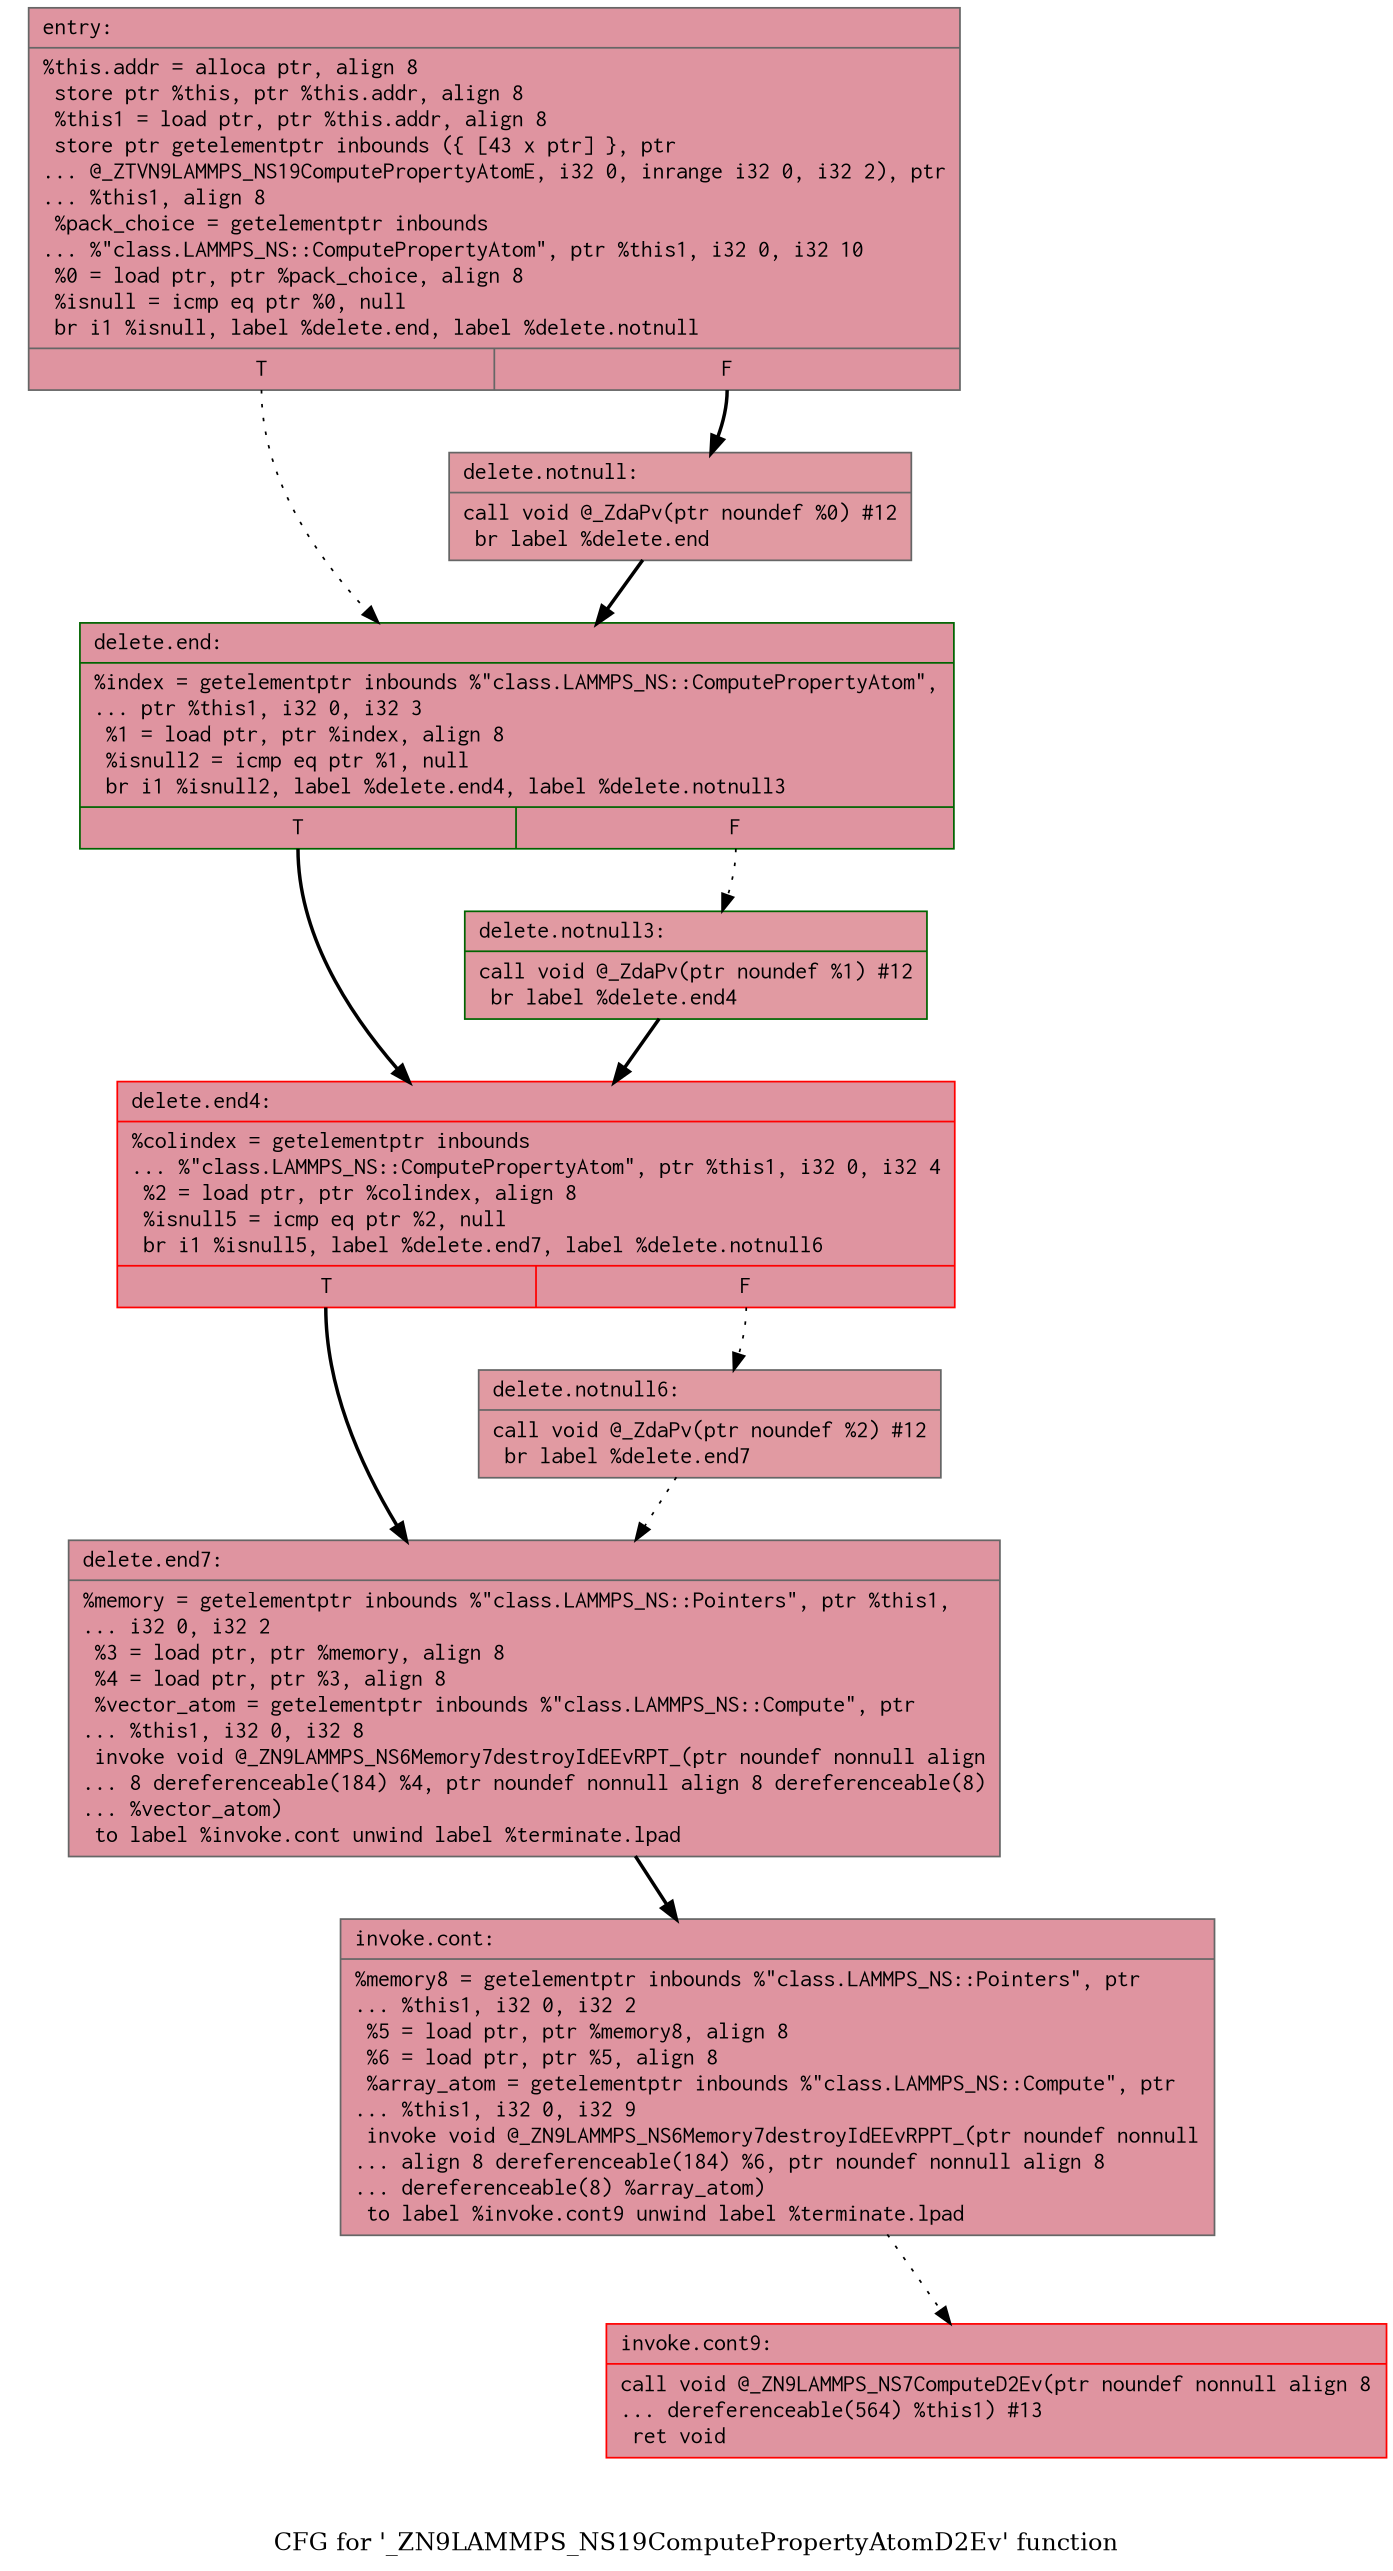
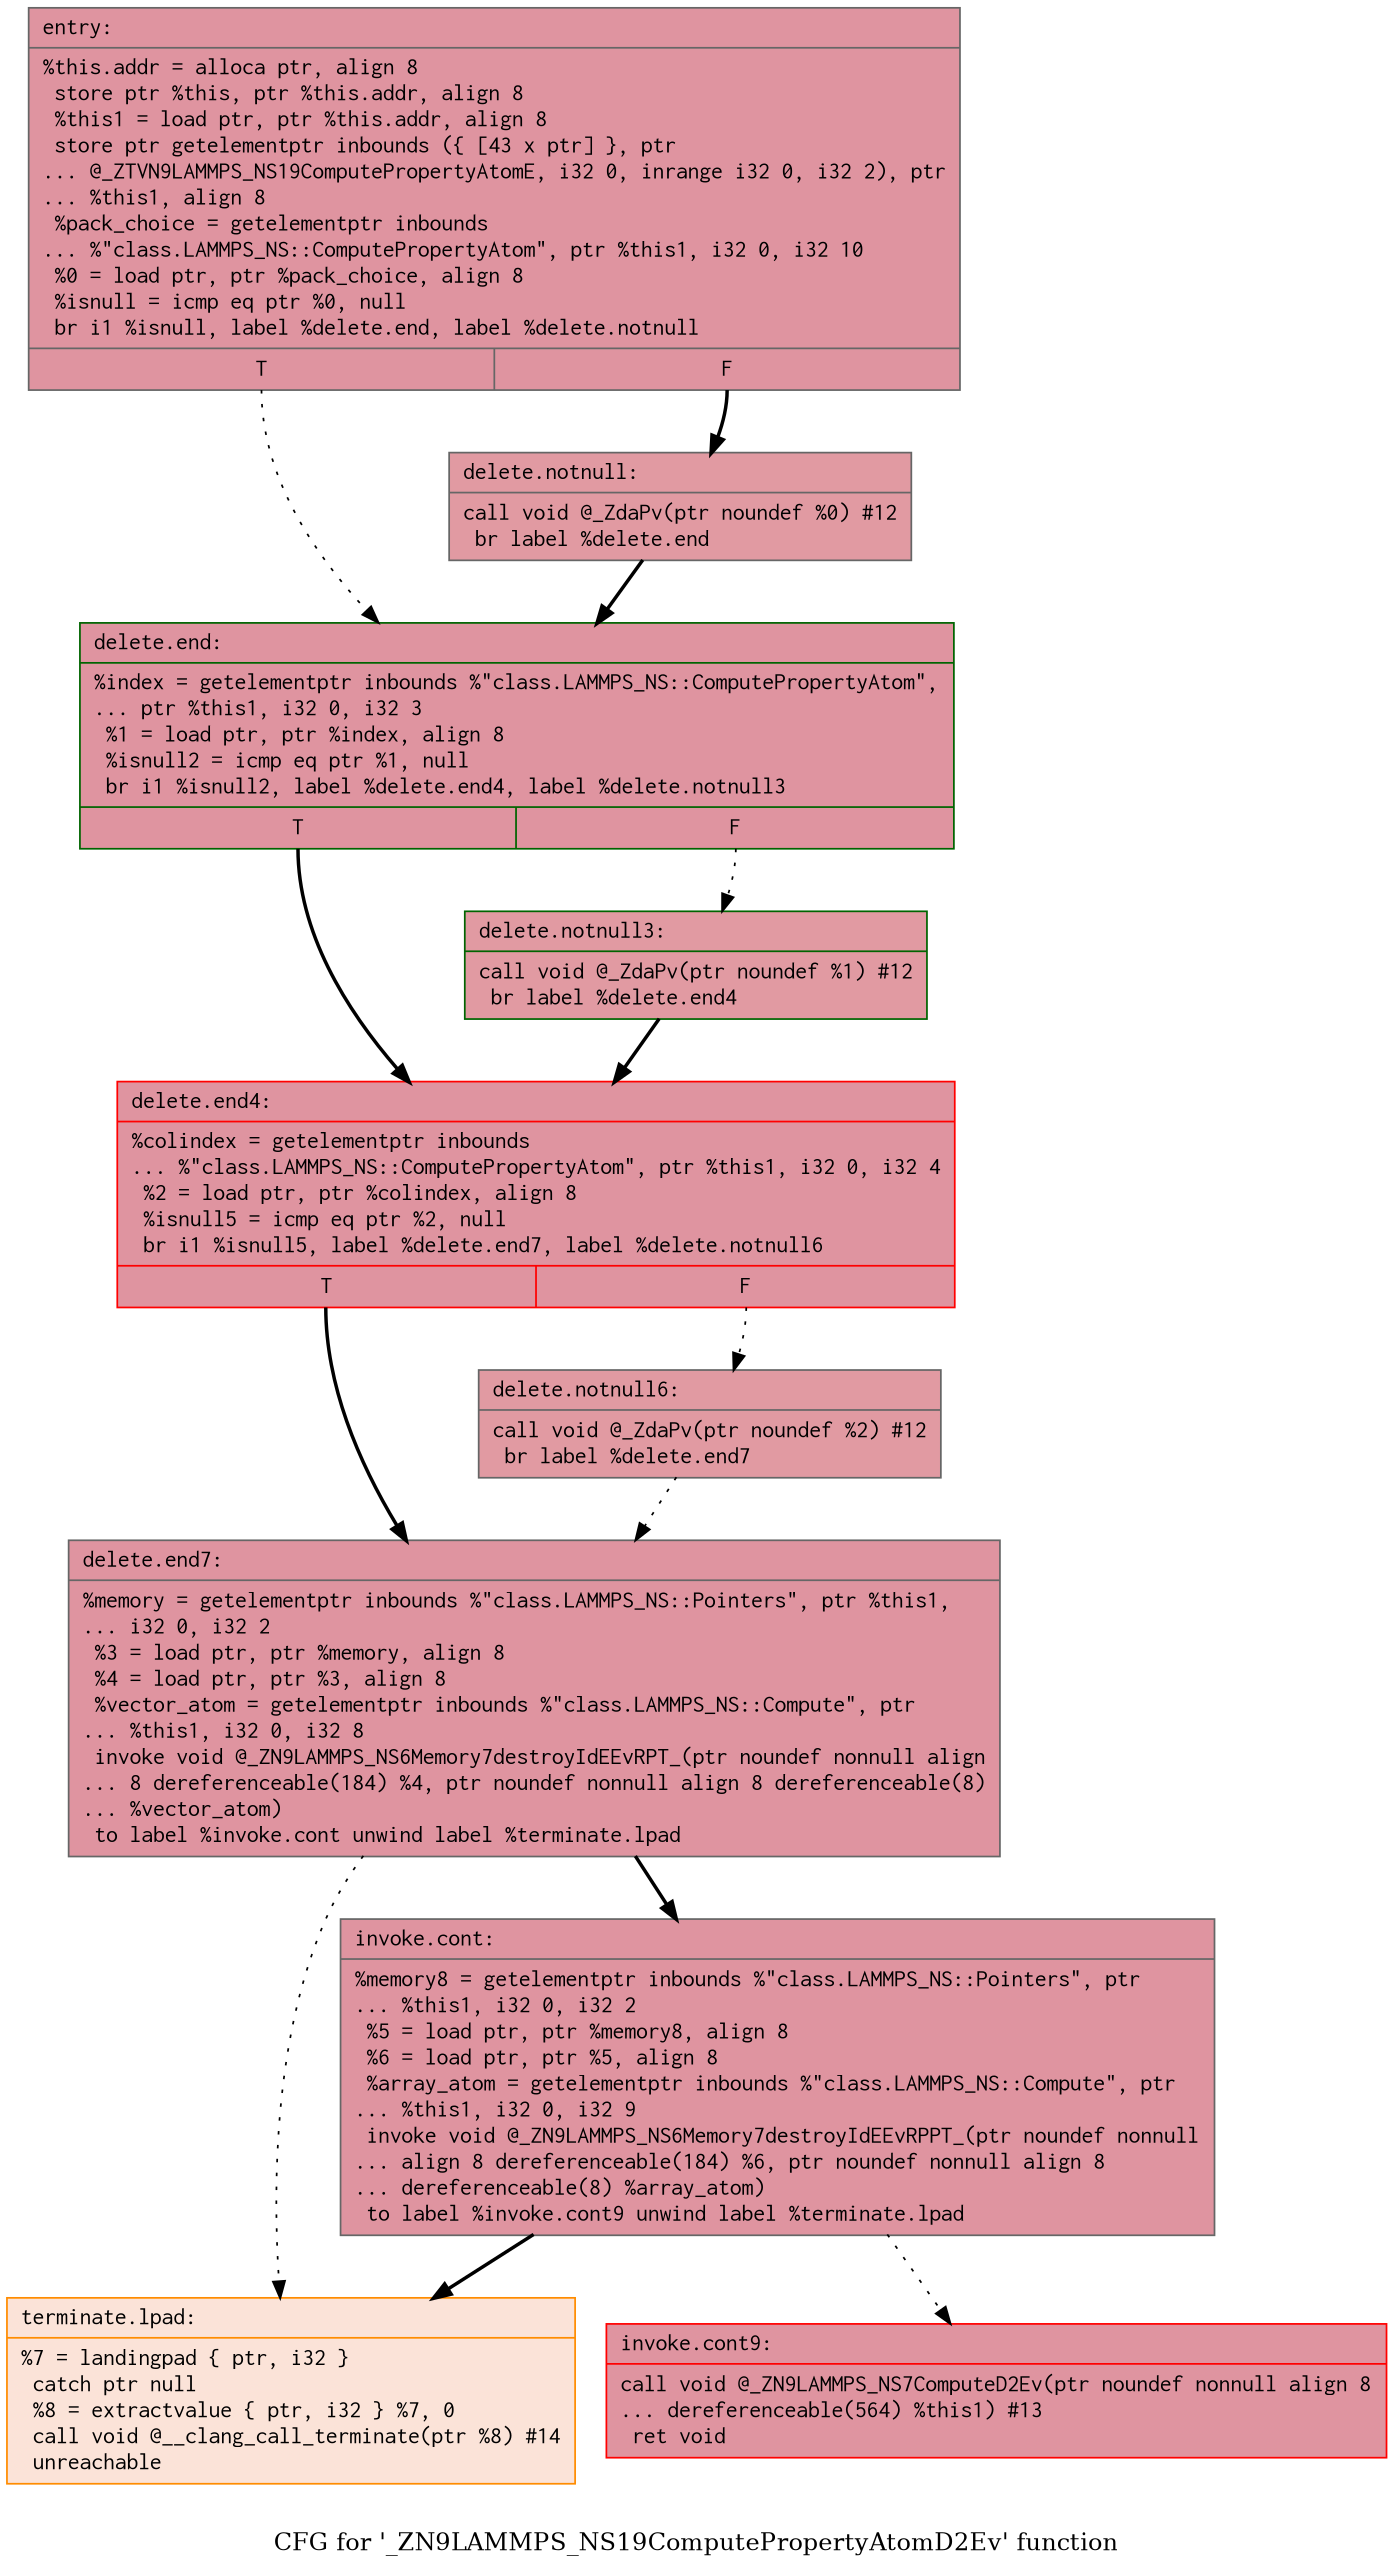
none -> (291, 2391)
